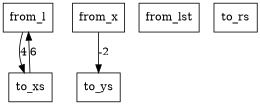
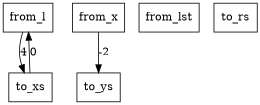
(34, 52) -> (34, 52)
